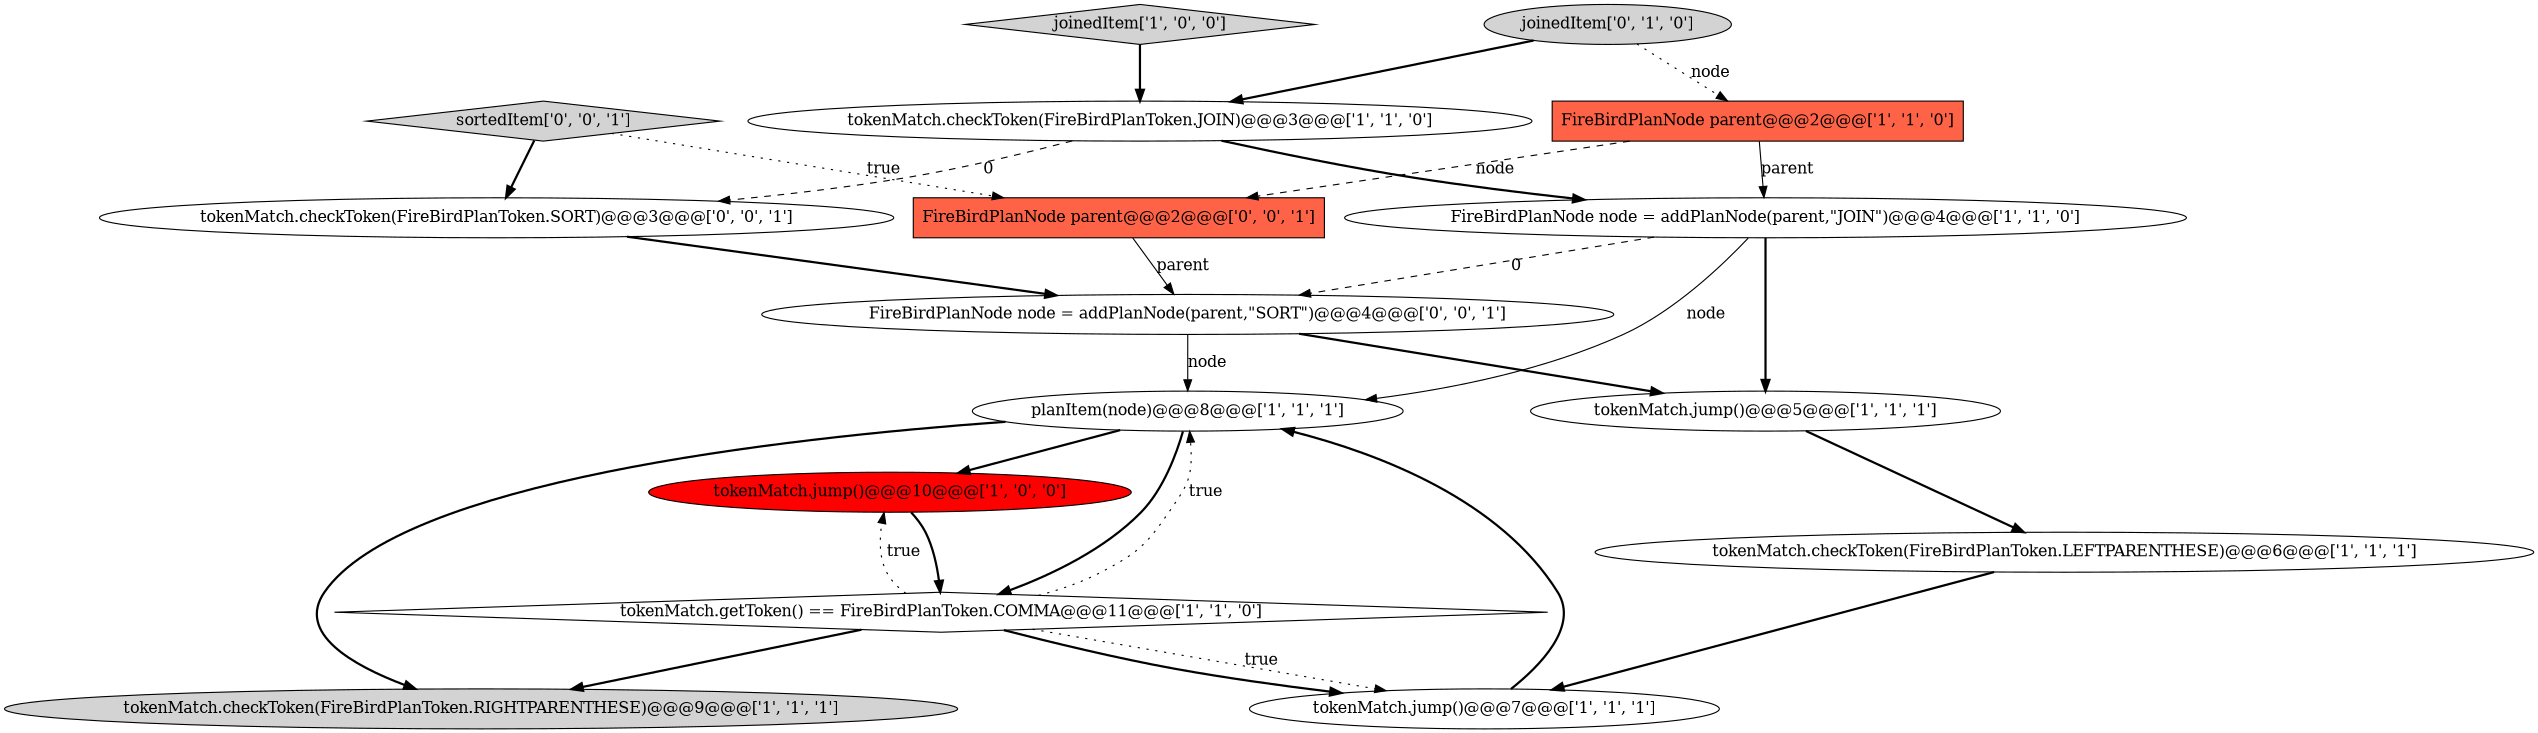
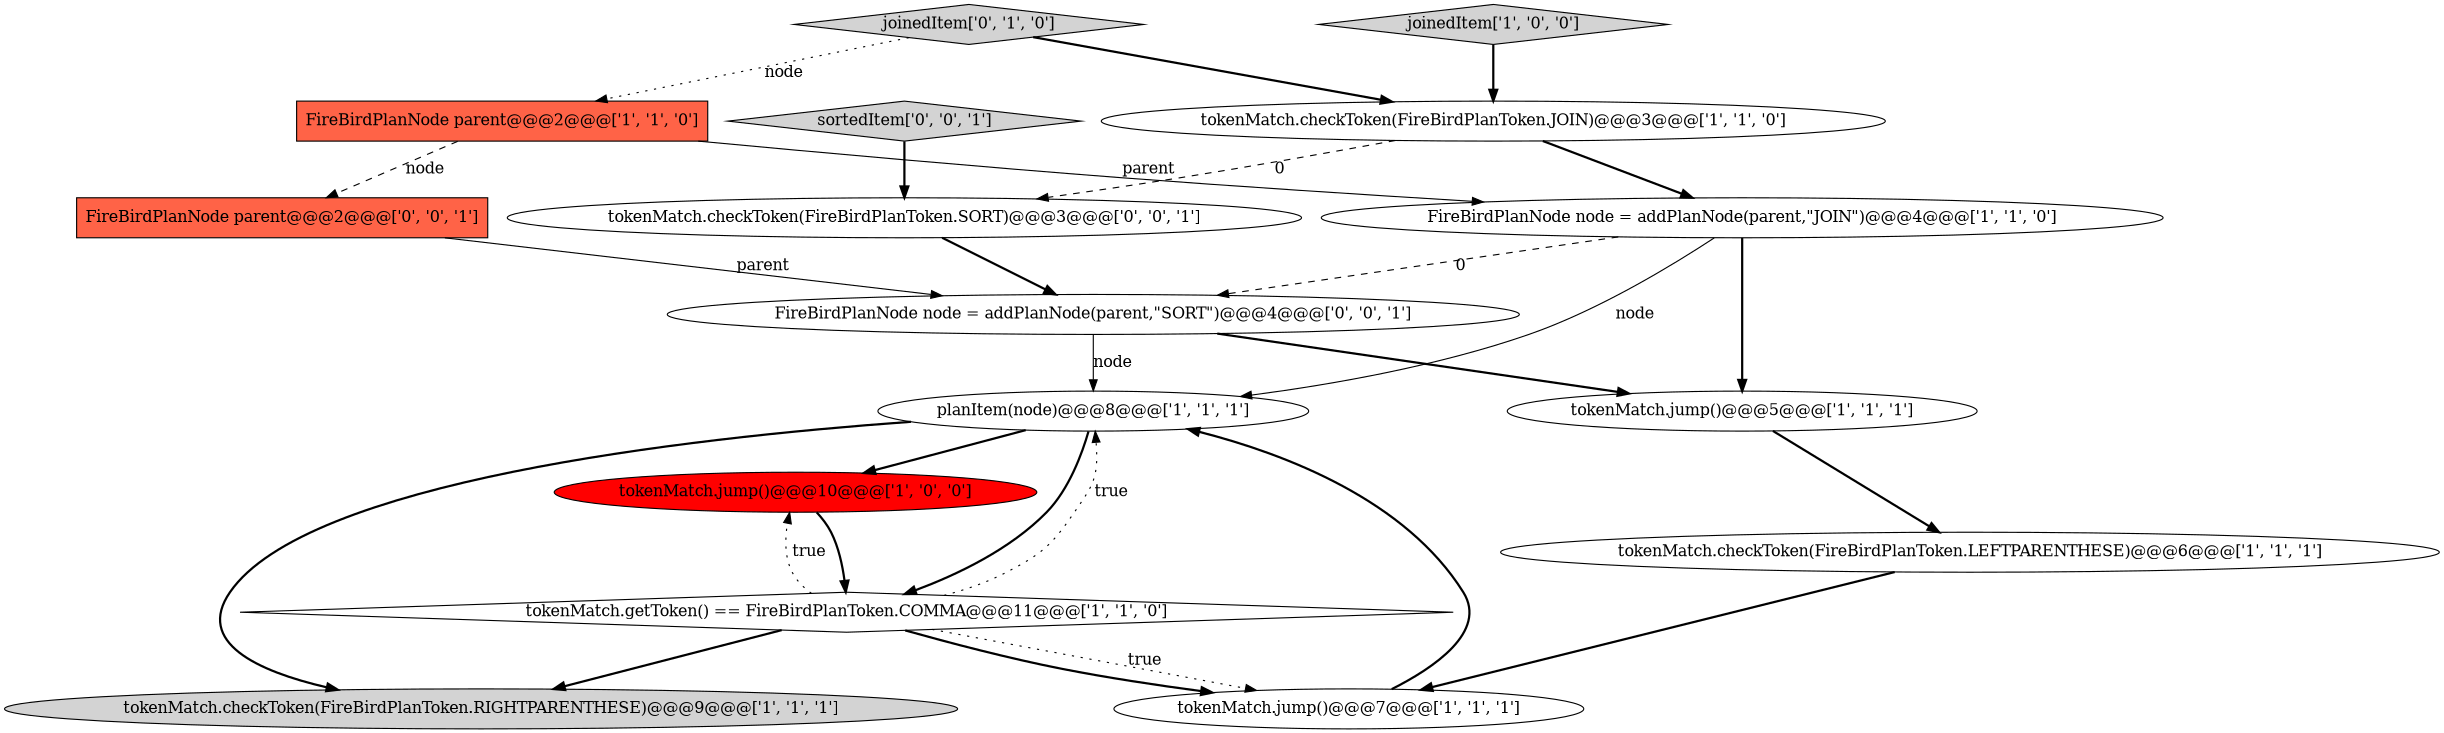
(1608, 24) -> (969, 24)
(802, 165) -> none
